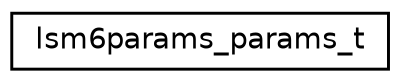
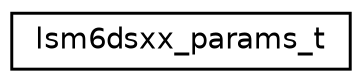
(200, 41) -> (181, 41)
